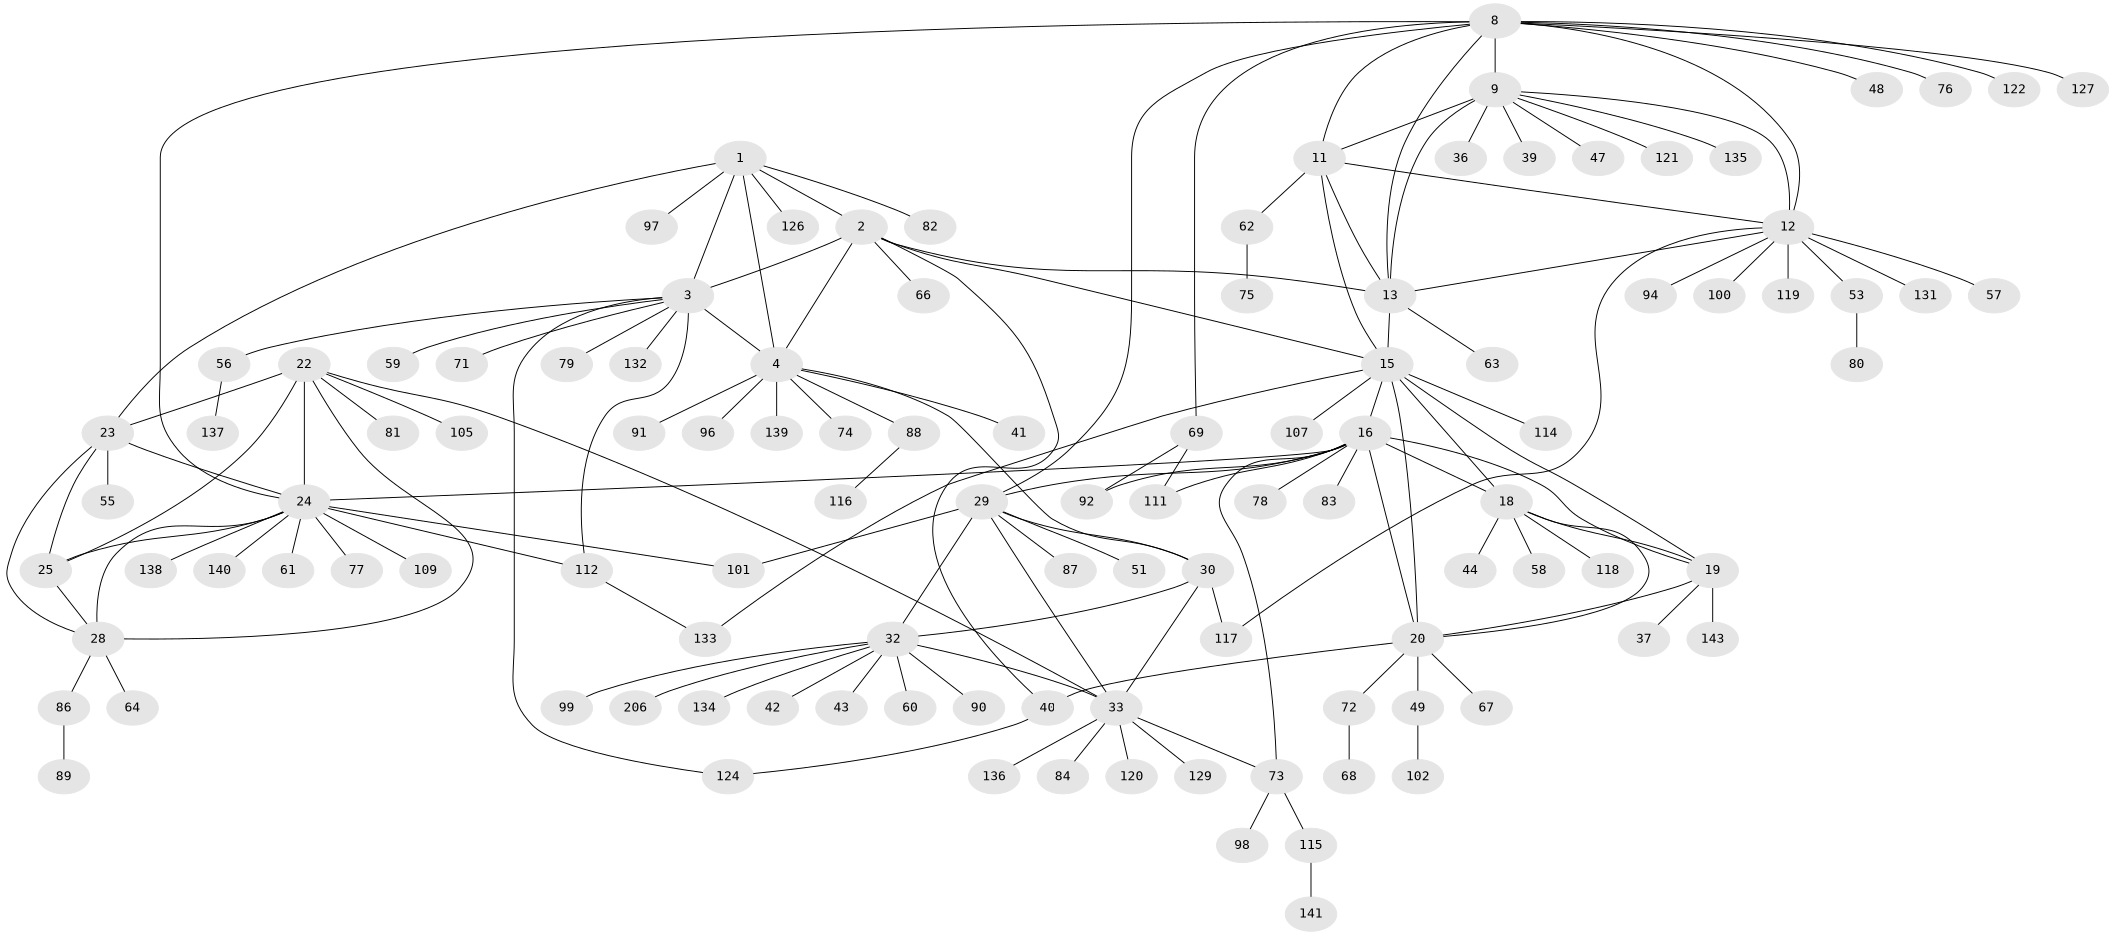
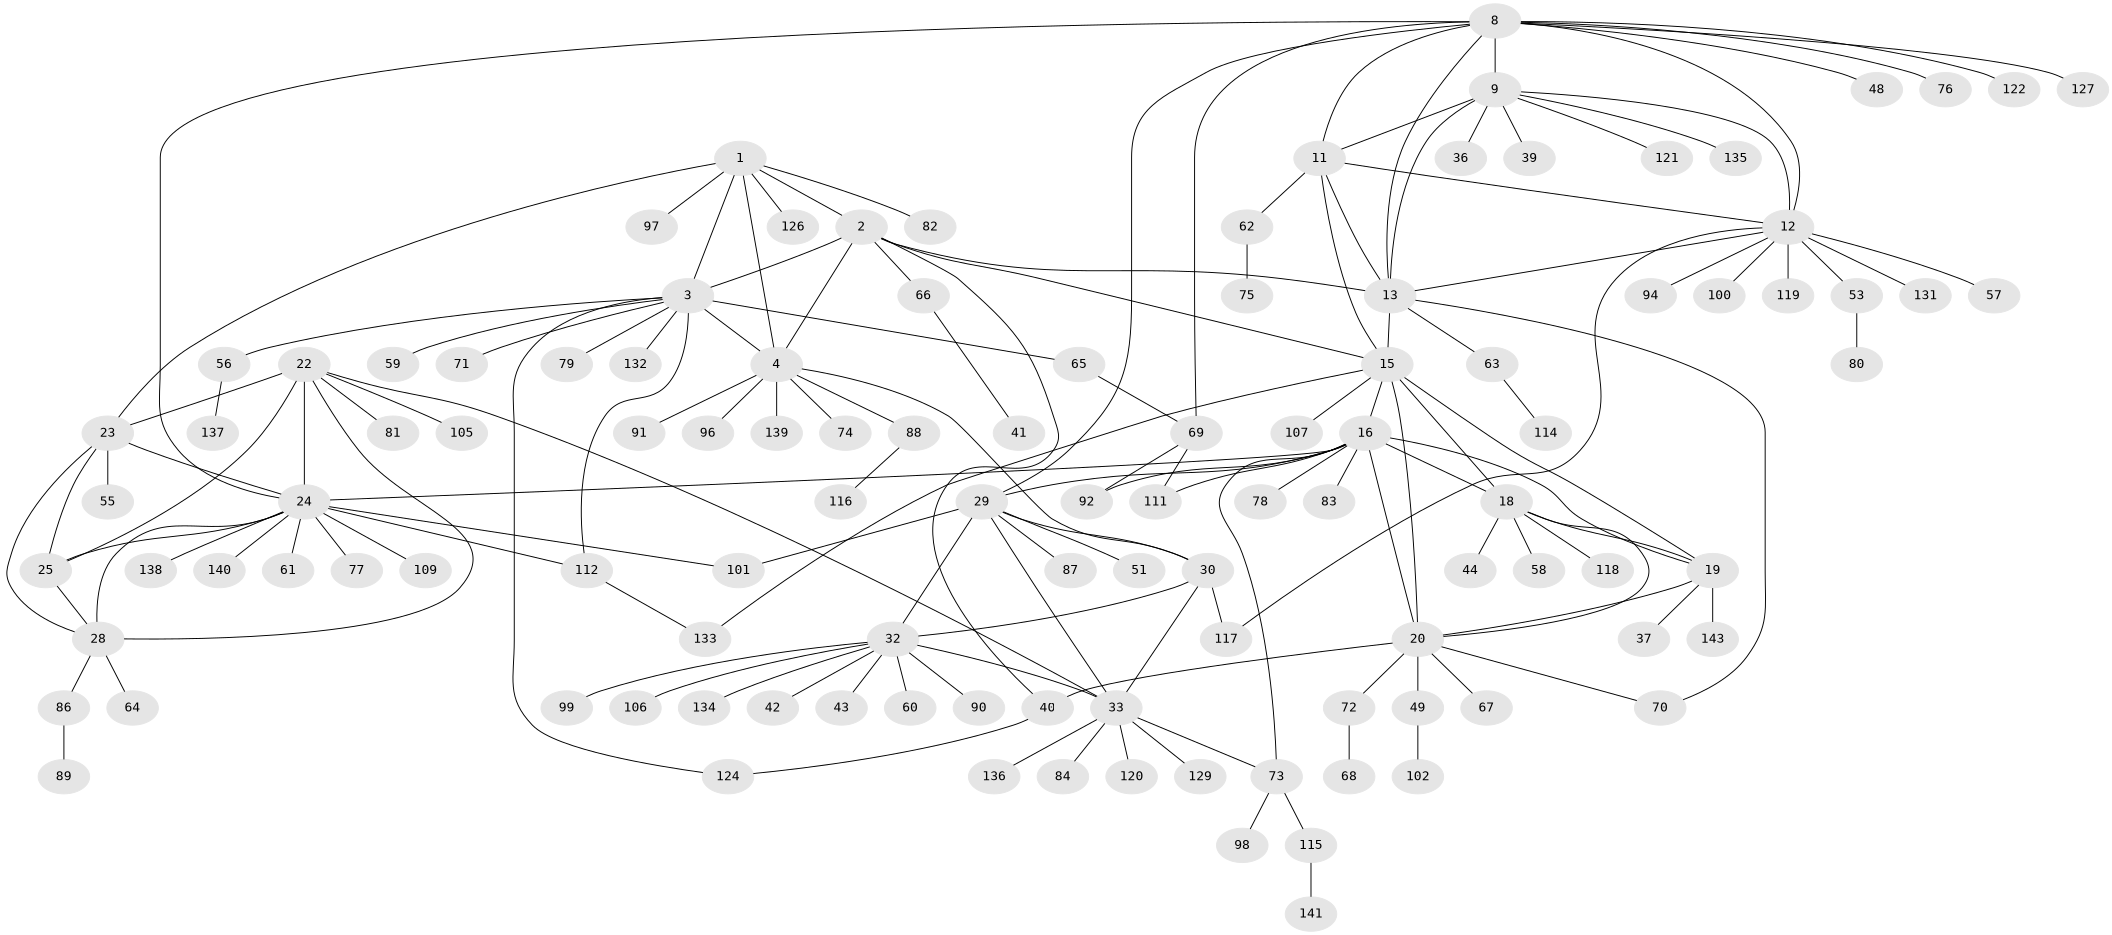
(1598, 158) -> none
none -> (1079, 364)
(1467, 399) -> (1519, 399)
(940, 404) -> (971, 364)
(635, 708) -> (635, 708)
none -> (1660, 708)
